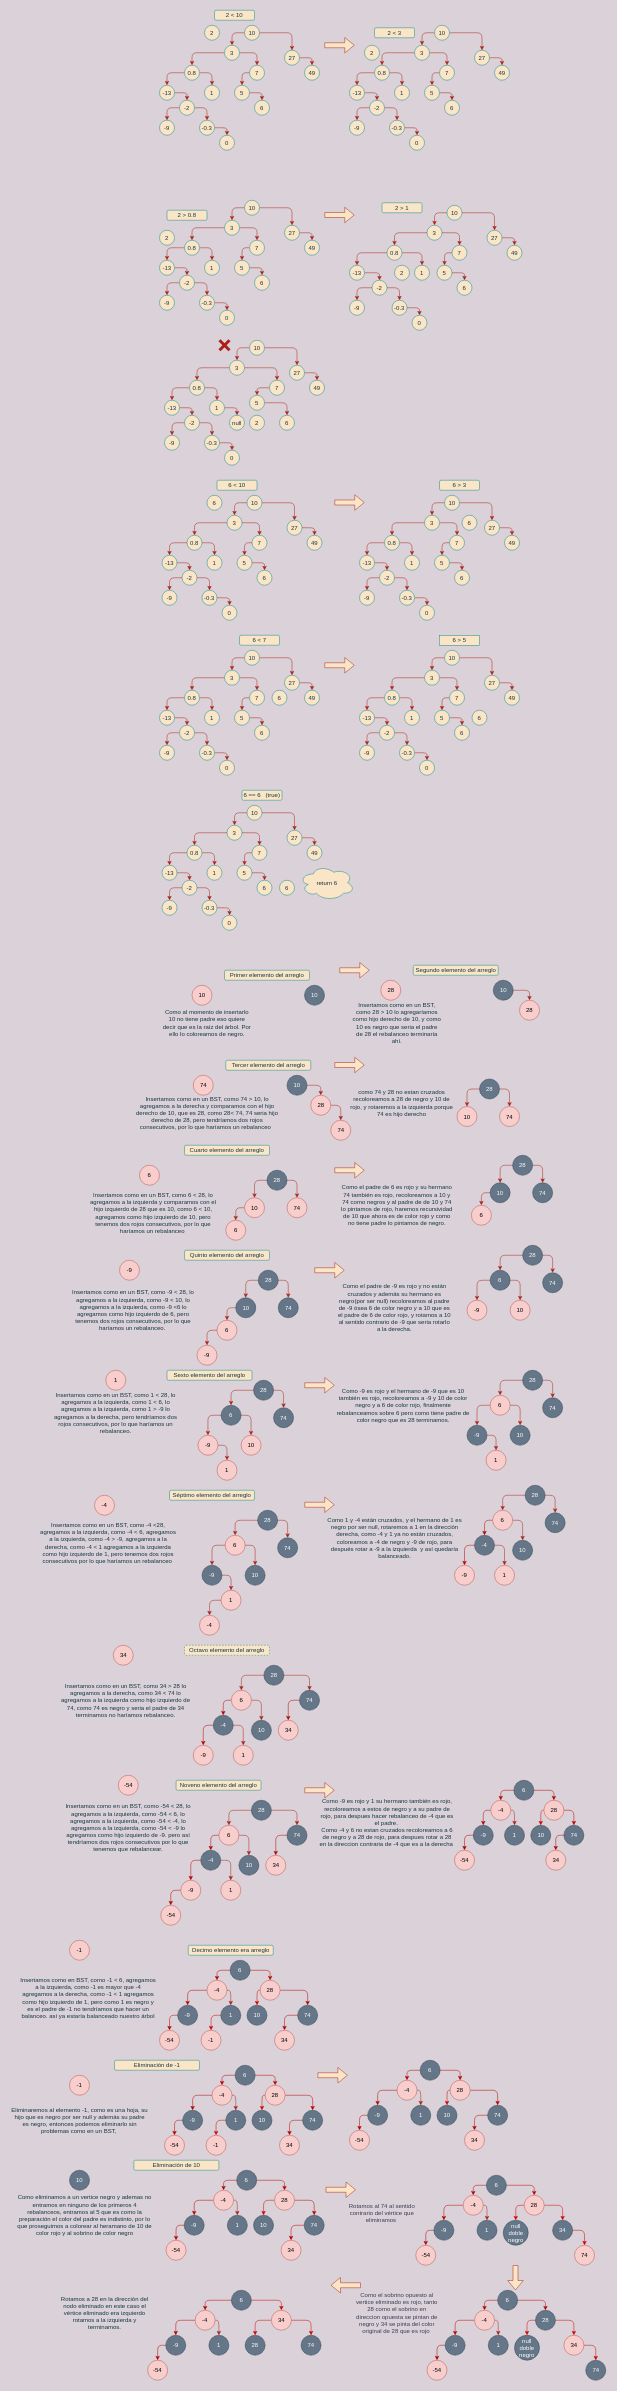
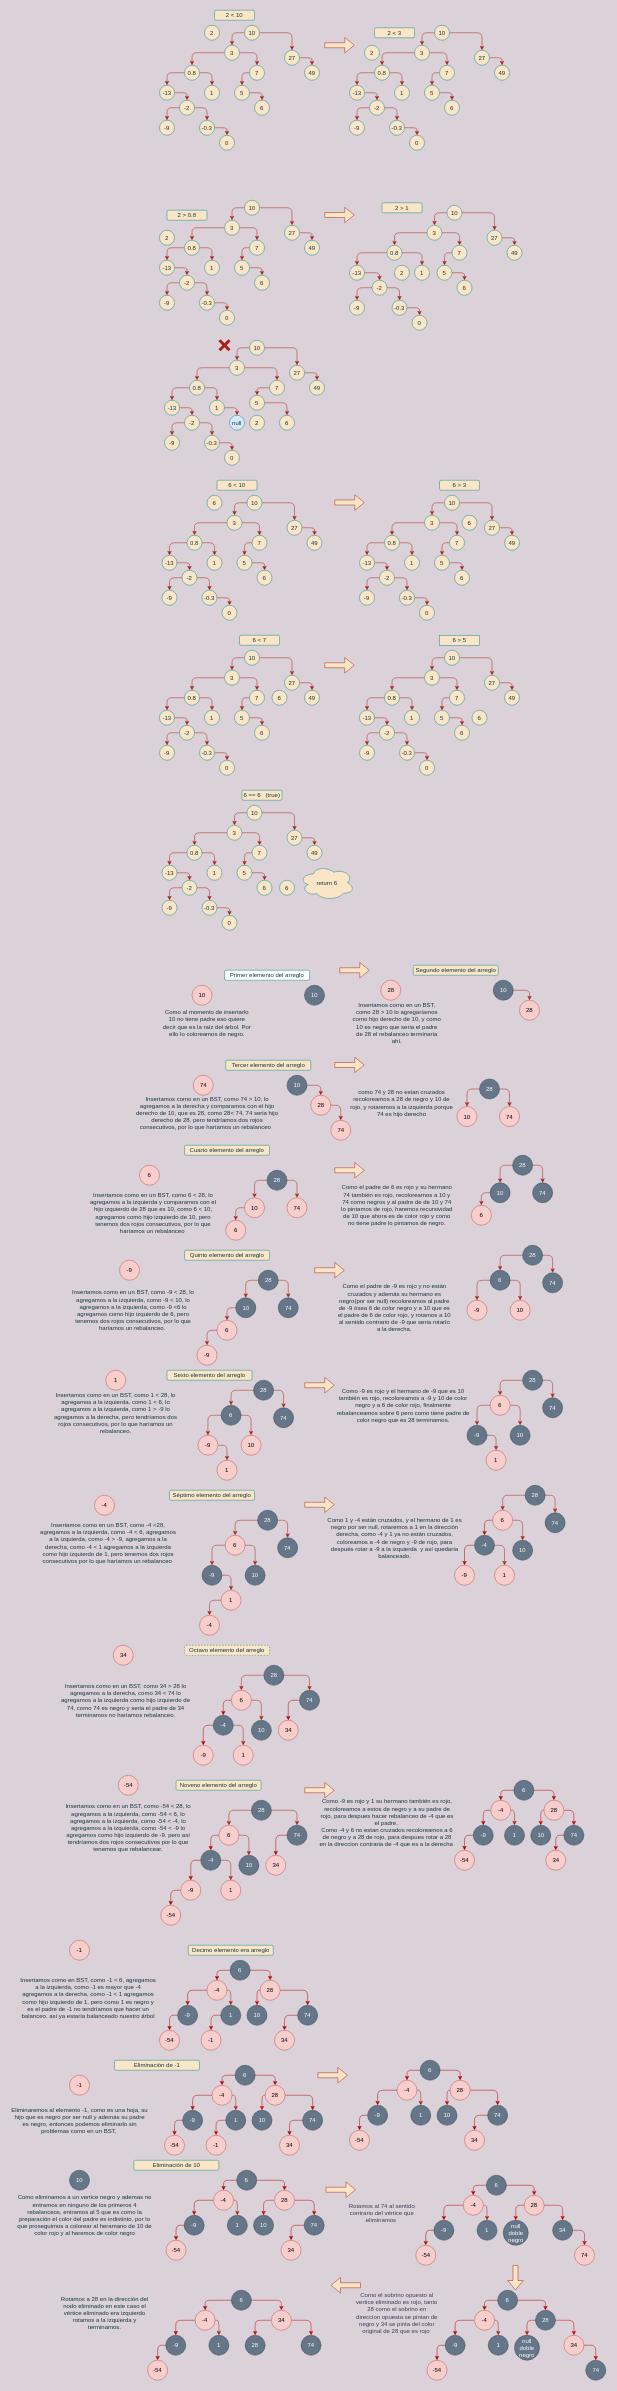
(237, 423) -> (237, 423)
(267, 975) -> (267, 975)
(85, 2215) -> (85, 2215)
